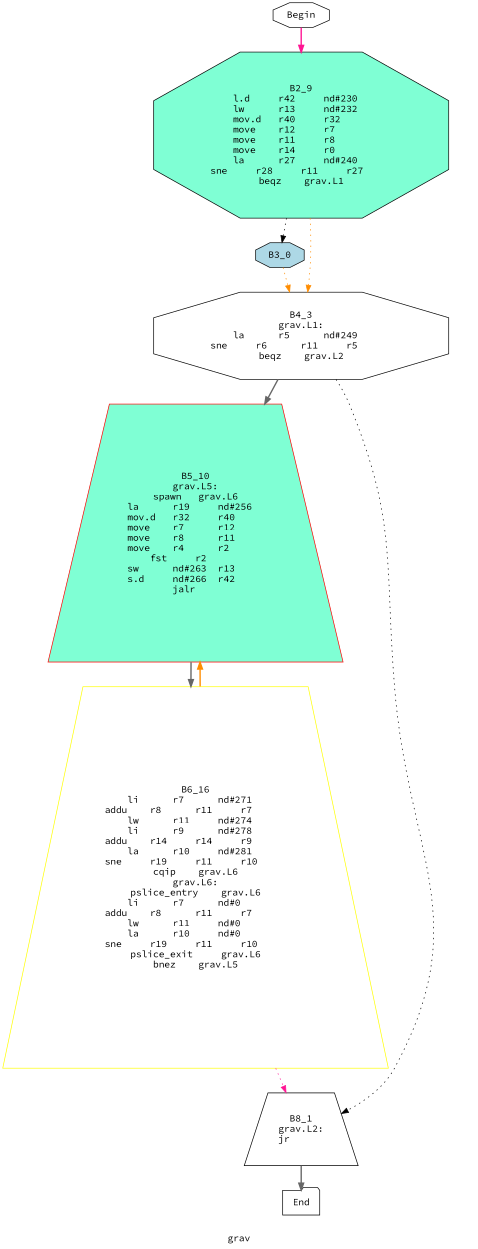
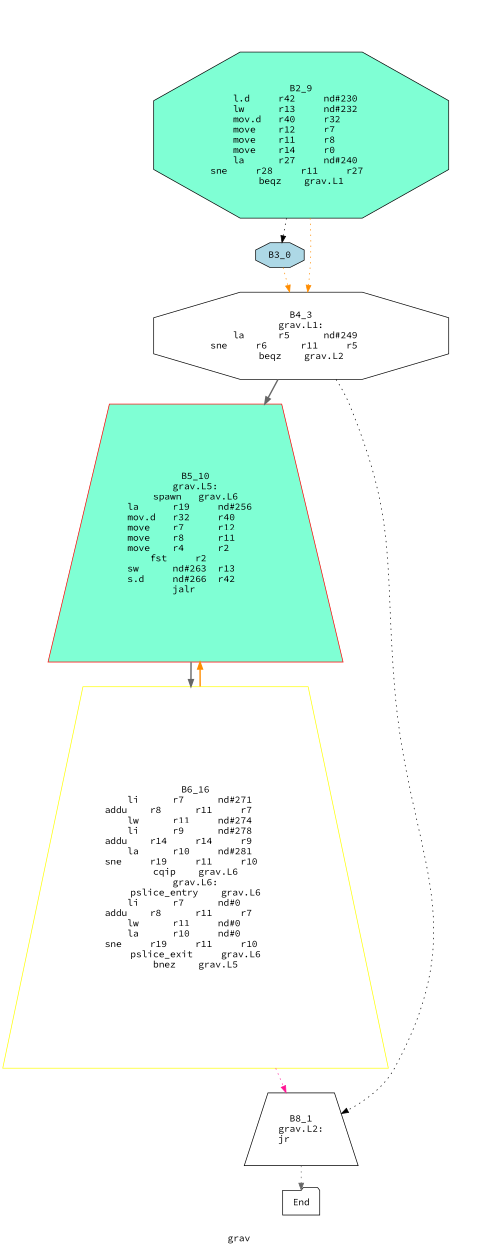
(301, 15) -> none
(301, 1174) -> (301, 1174)
